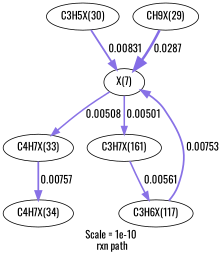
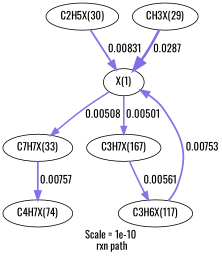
(83, 17) -> (82, 17)
(166, 17) -> (165, 17)
(124, 82) -> (124, 82)
(38, 148) -> (38, 148)
(124, 148) -> (124, 148)
(38, 213) -> (38, 213)
